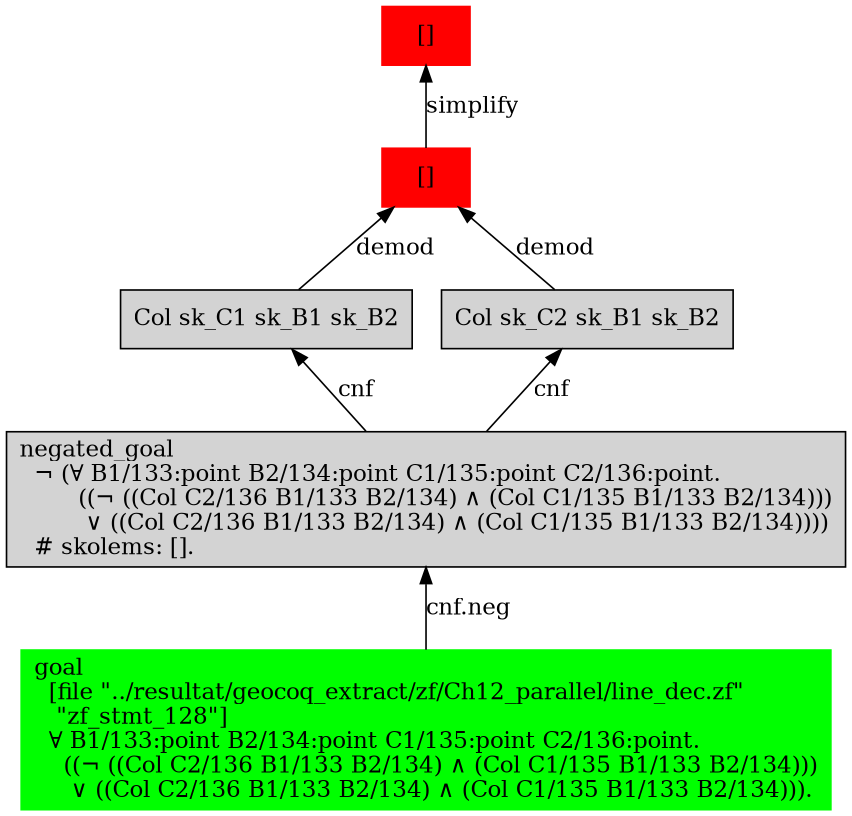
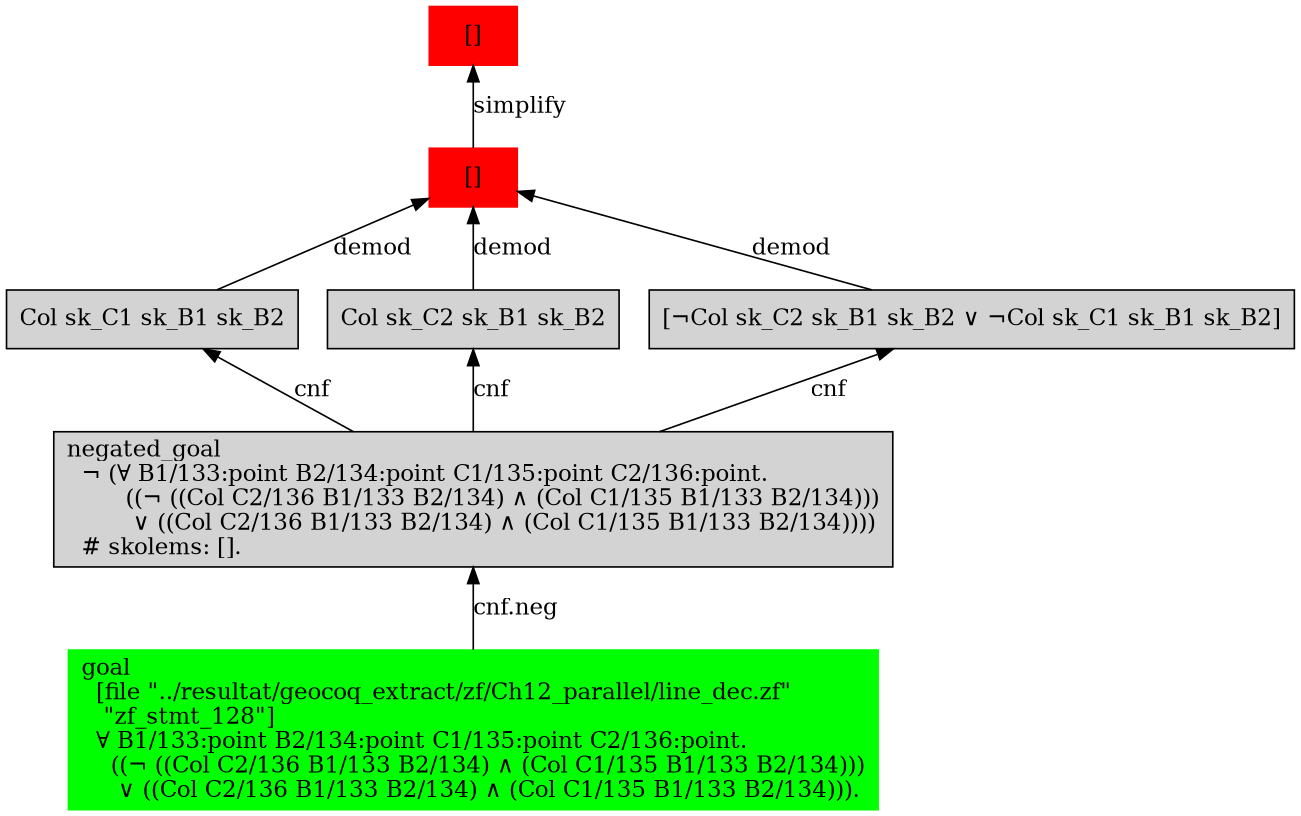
none -> (972, 319)
